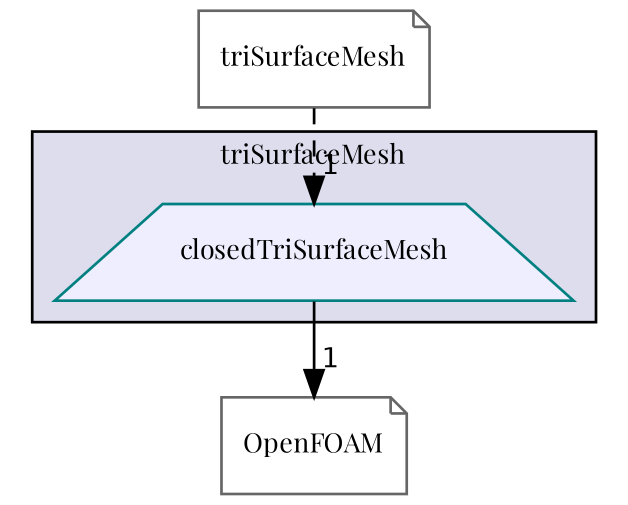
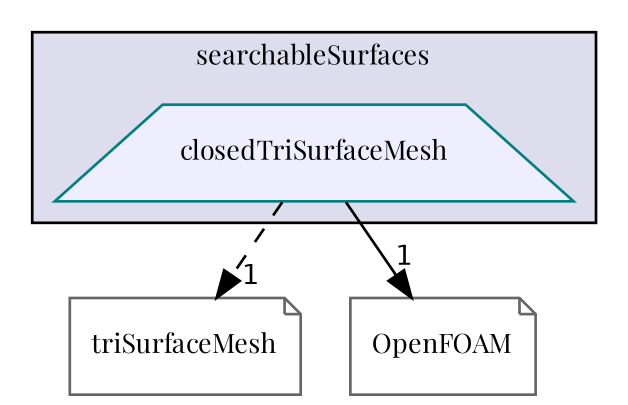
(314, 148) -> (256, 241)
(314, 157) -> (314, 58)
